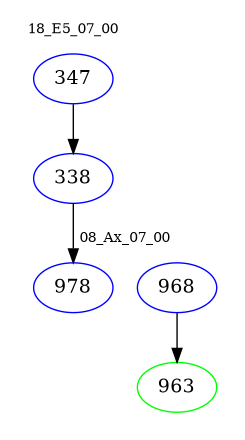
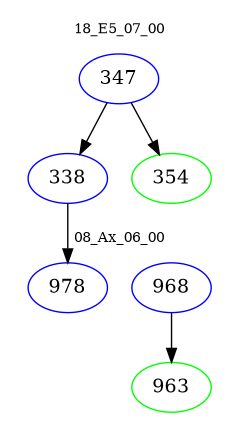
none -> (172, 178)
(125, 239) -> (120, 239)
